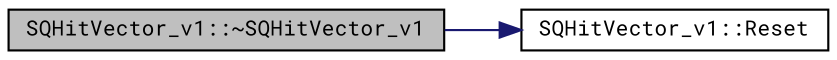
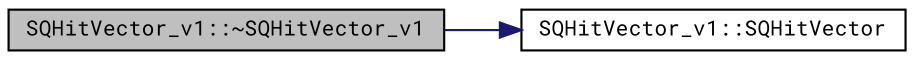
(675, 30) -> (713, 30)
